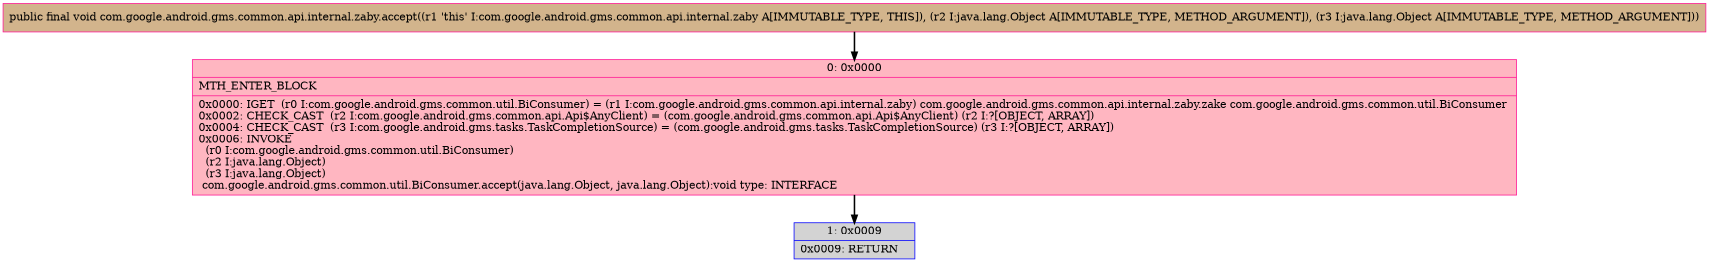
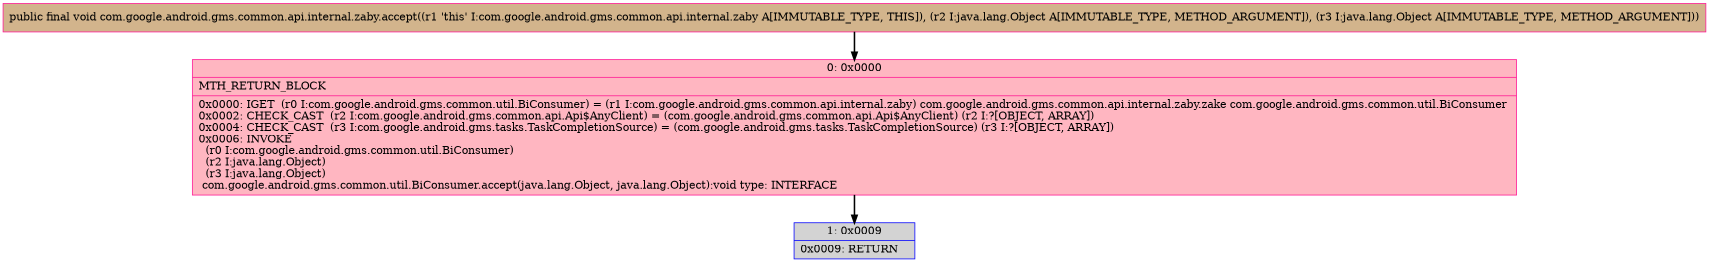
(258, 86) -> (262, 86)
